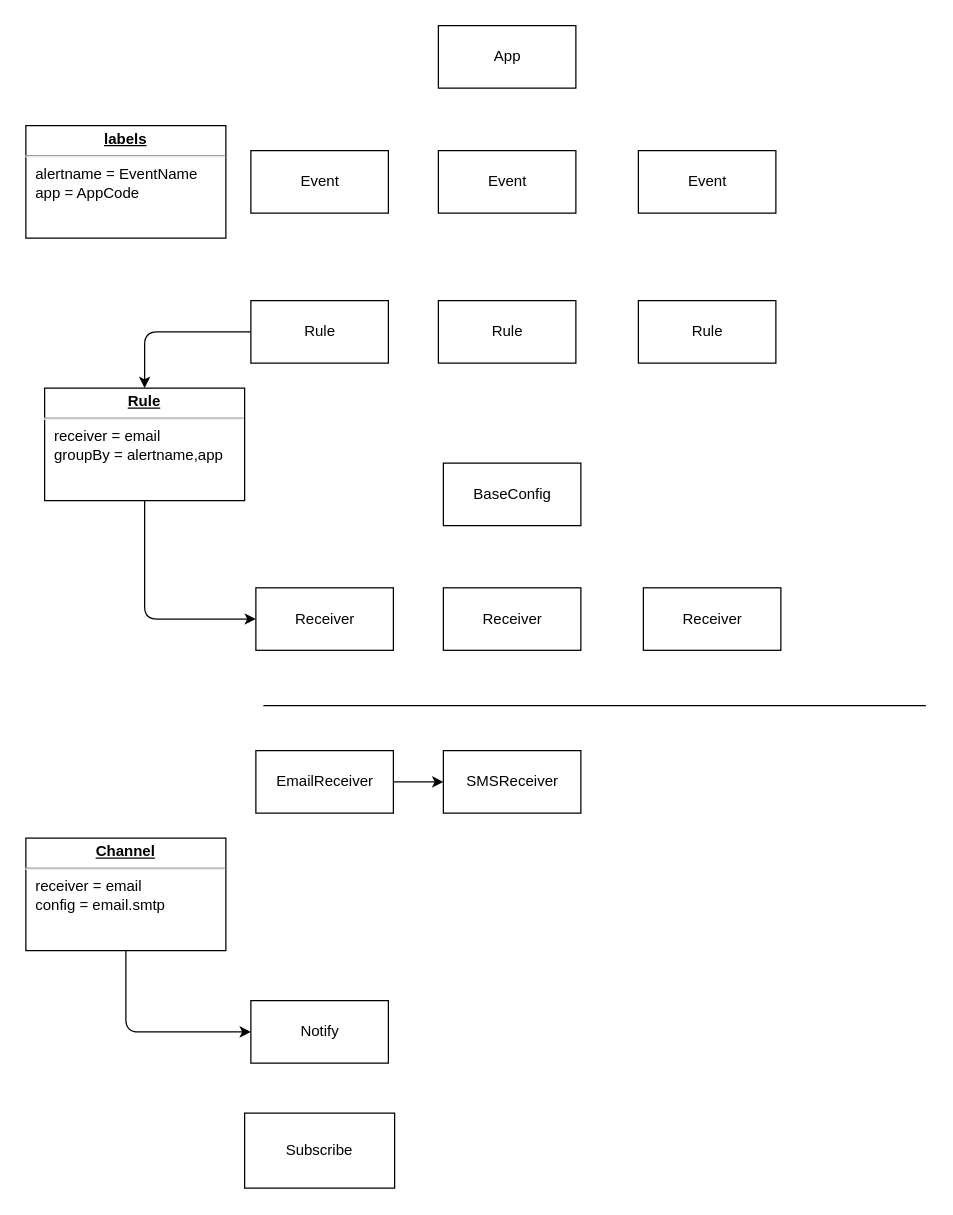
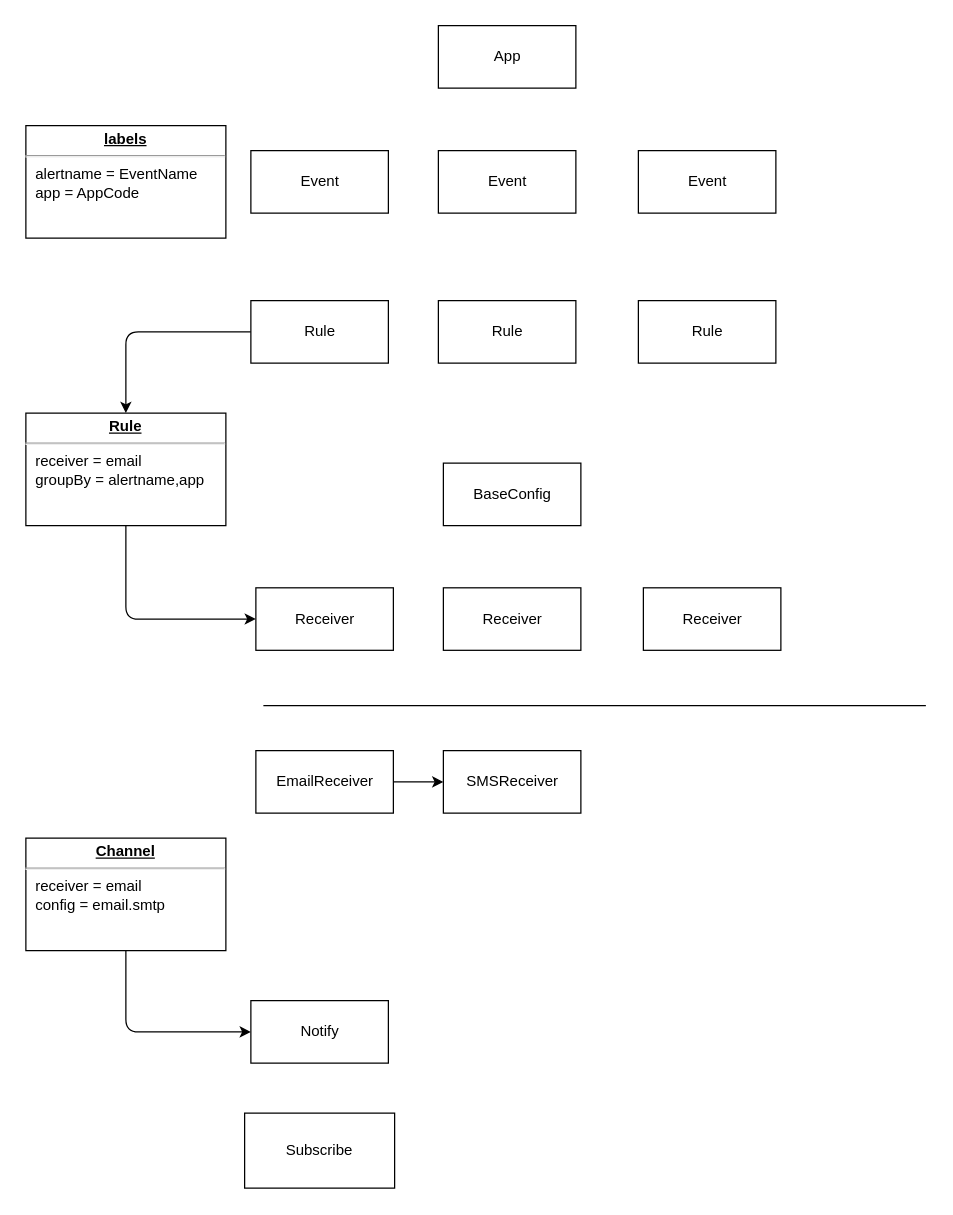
(144, 444) -> (126, 469)
